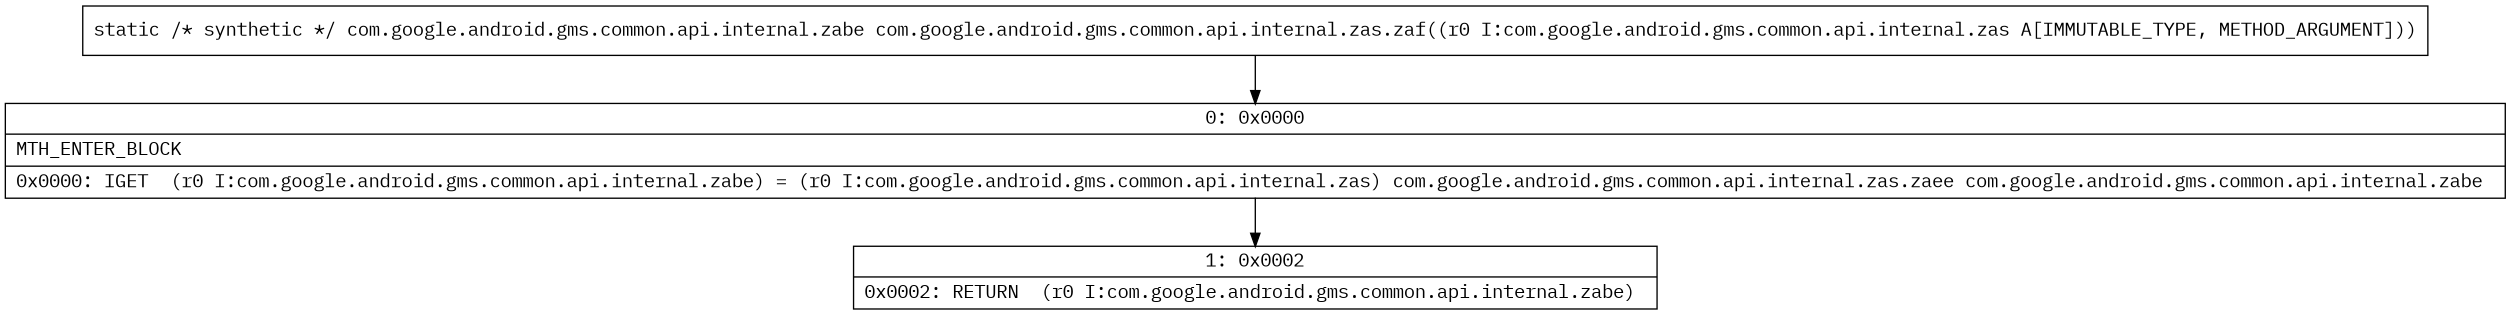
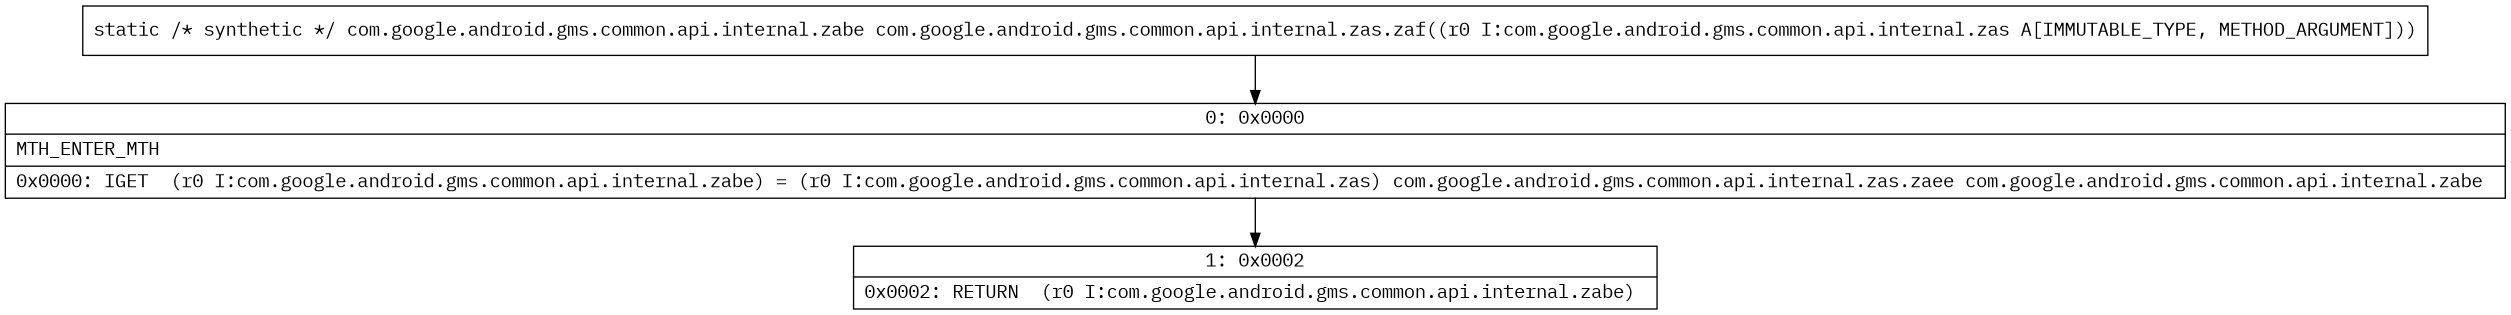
(99, 149) -> (88, 149)
